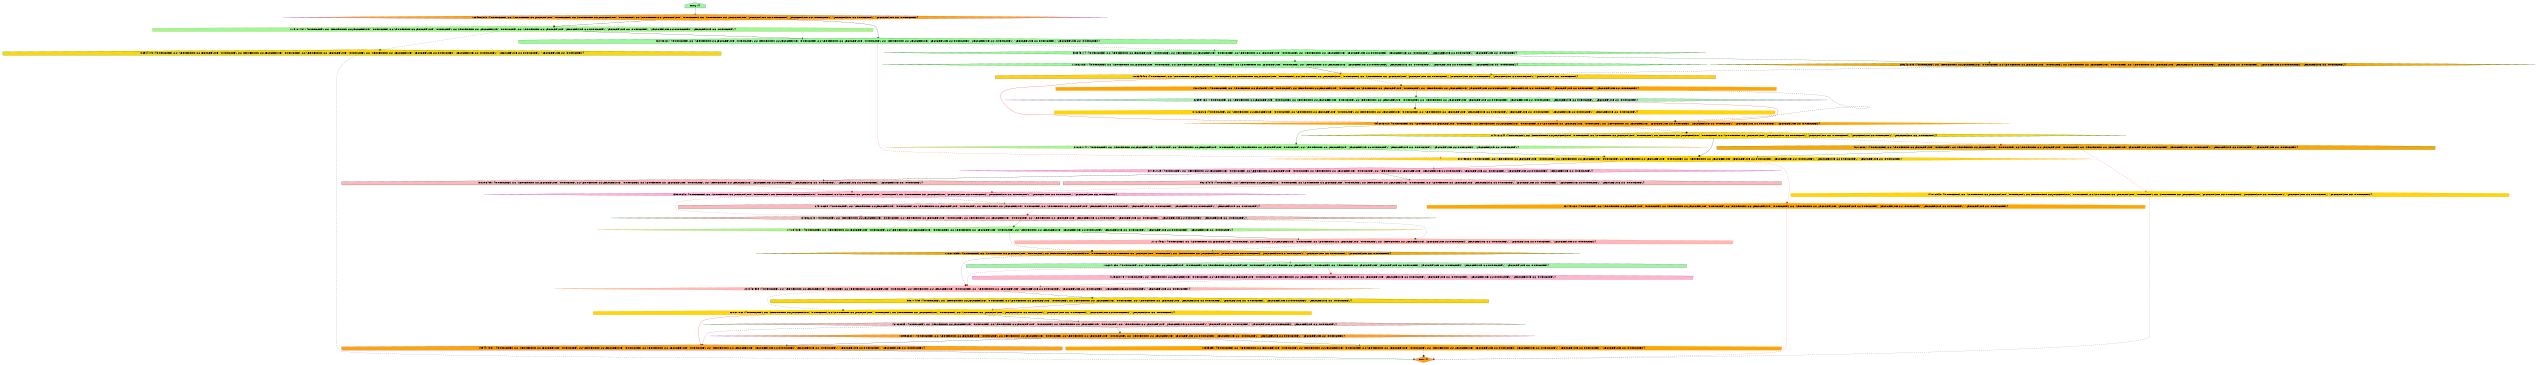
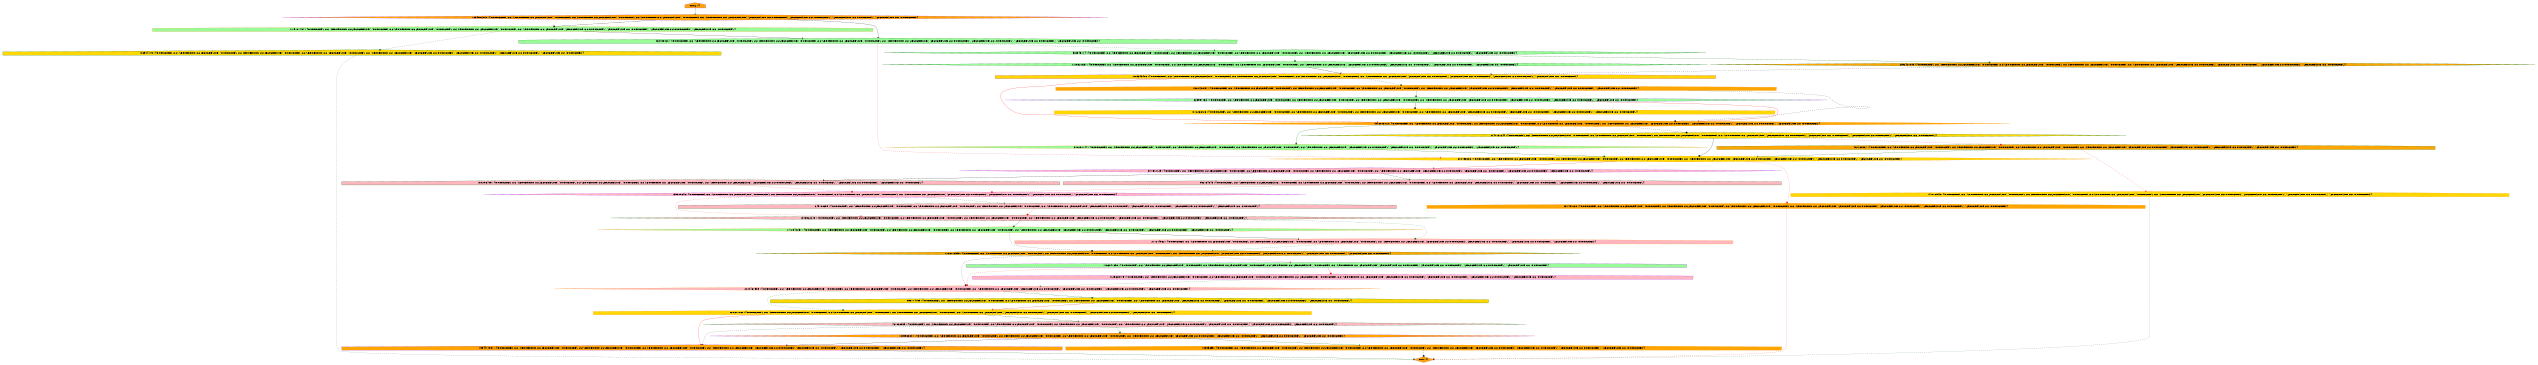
(695, 6) -> (695, 6)
